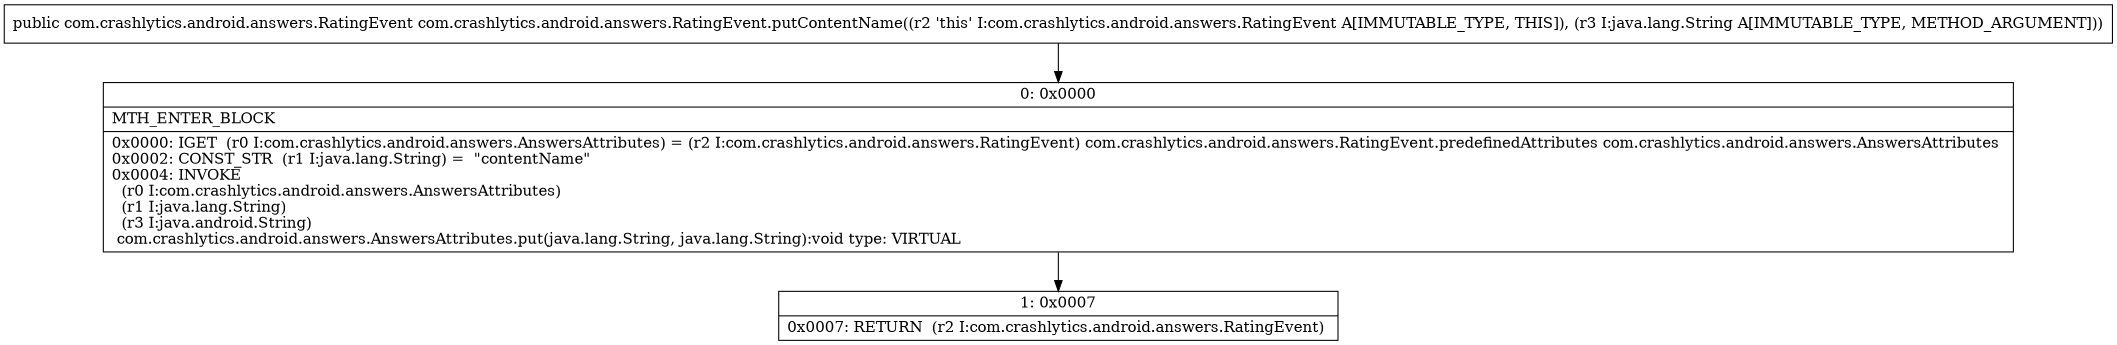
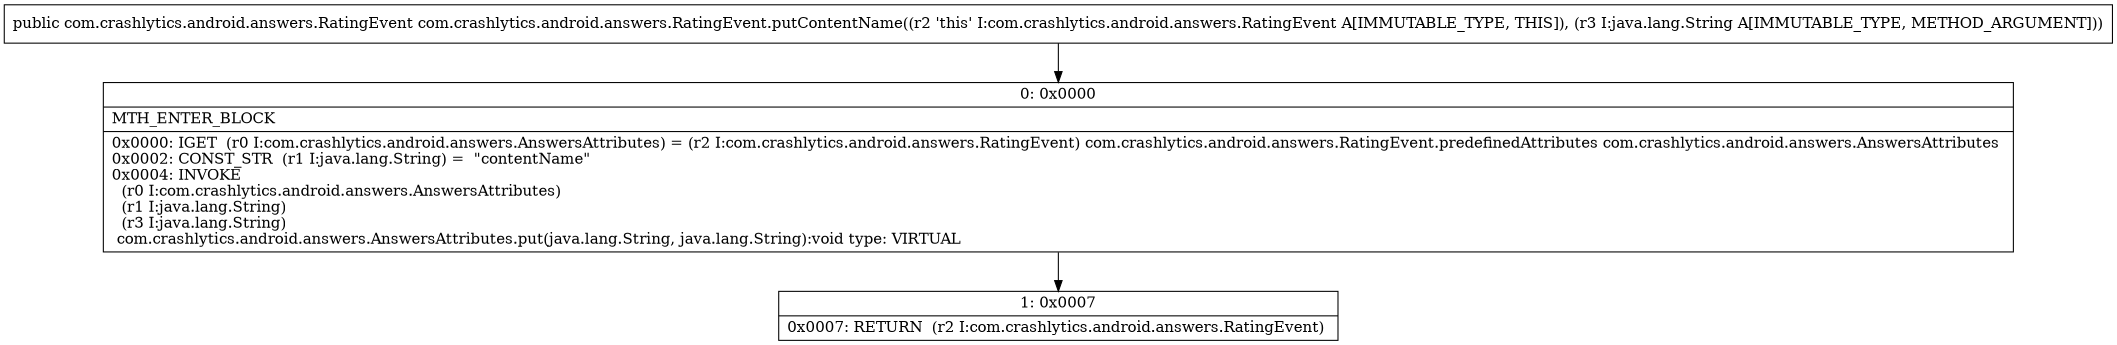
(212, 223) -> (199, 223)
